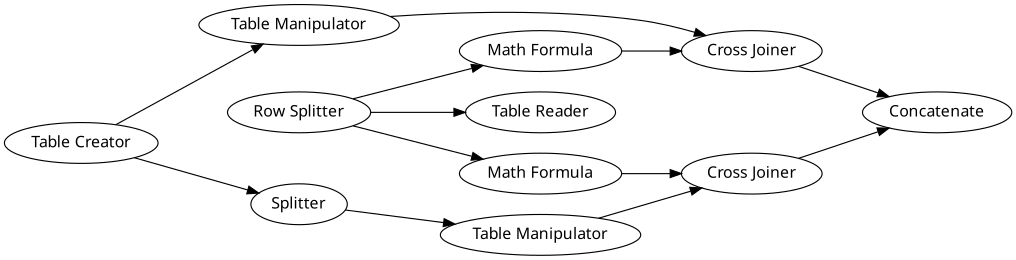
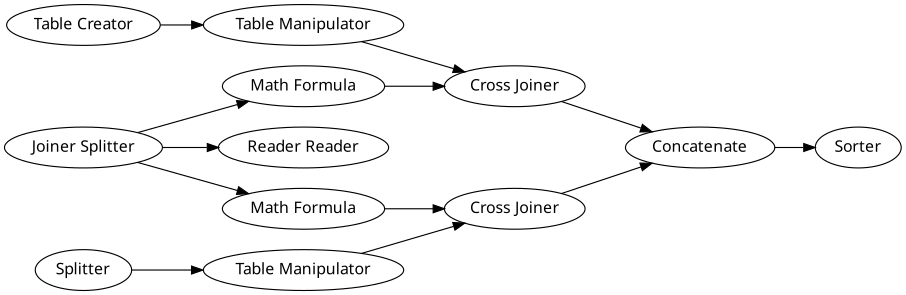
(299, 112) -> (83, 148)
(541, 112) -> (304, 148)
none -> (858, 148)
(191, 174) -> none
